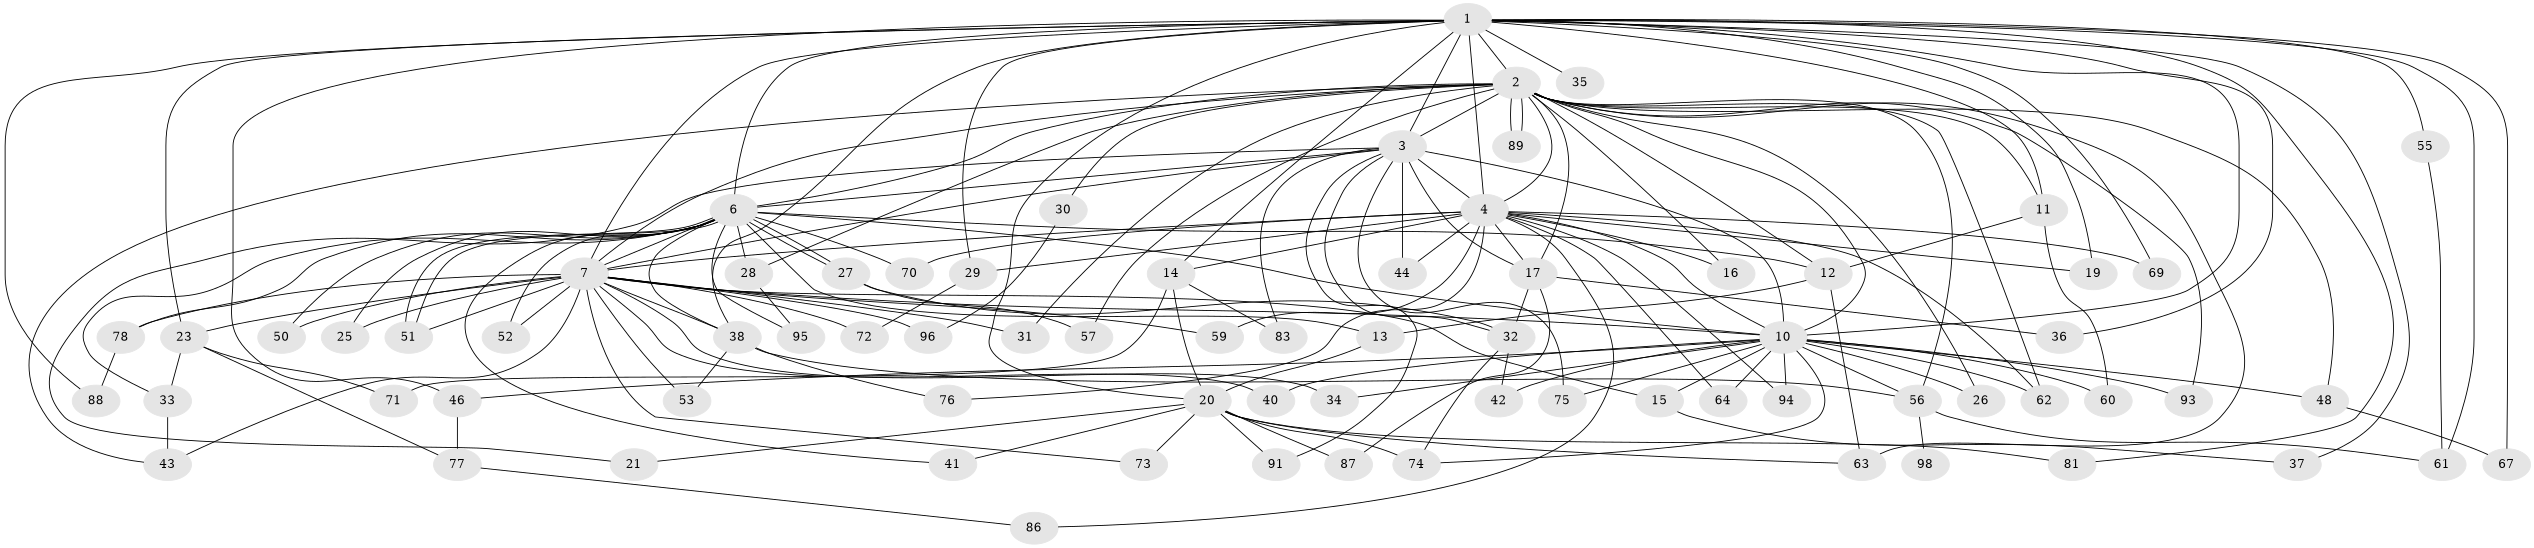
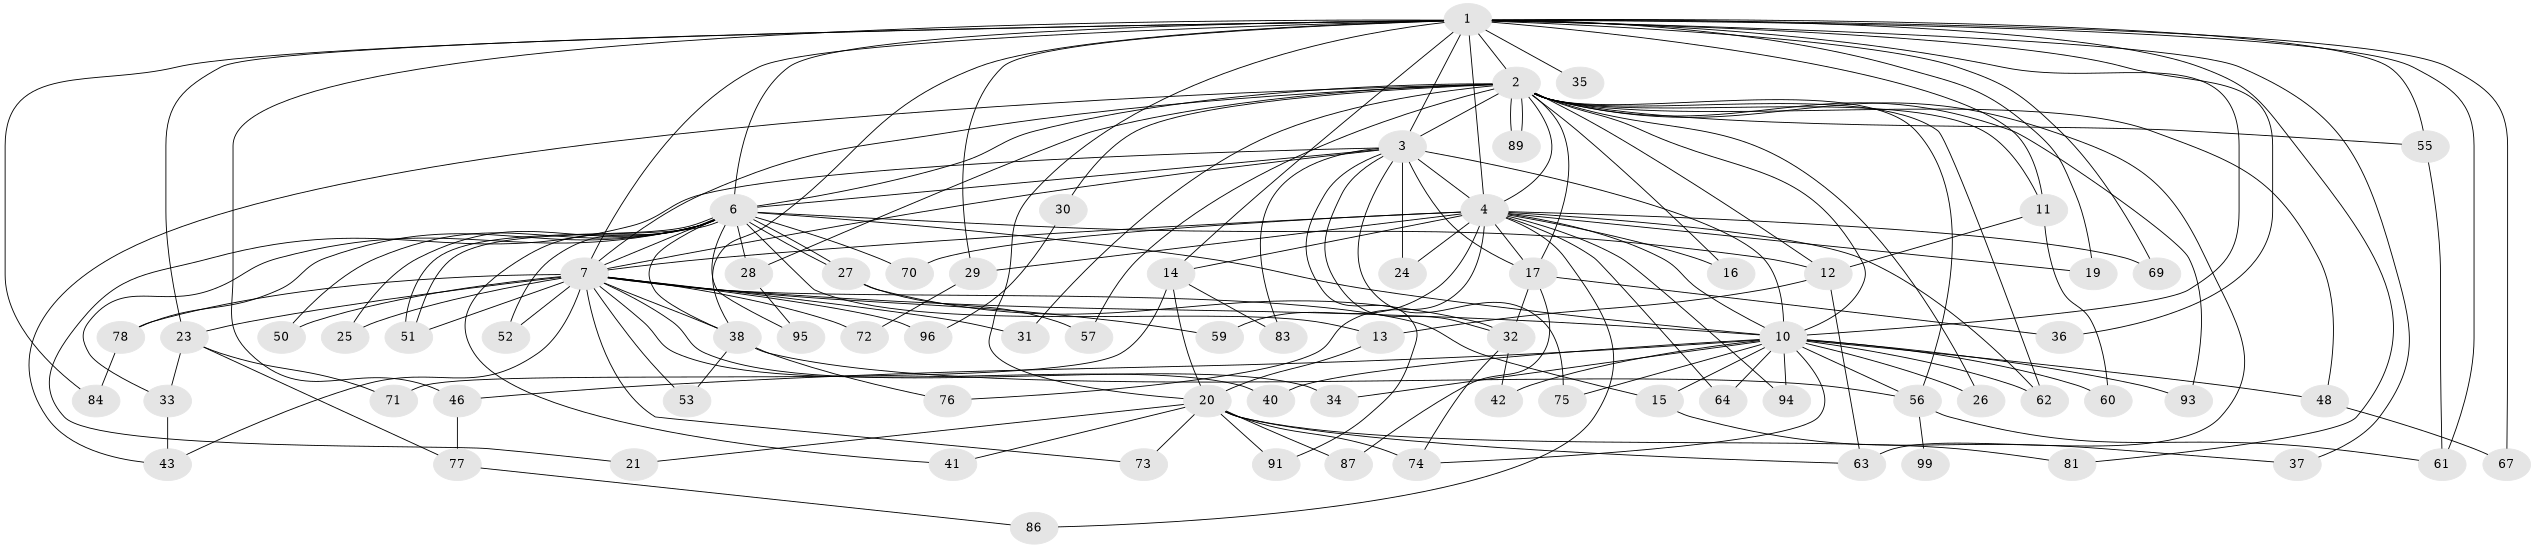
none -> (1945, 126)
(1403, 274) -> (1403, 274)
(96, 401) -> (96, 401)
(1925, 465) -> (1925, 465)
